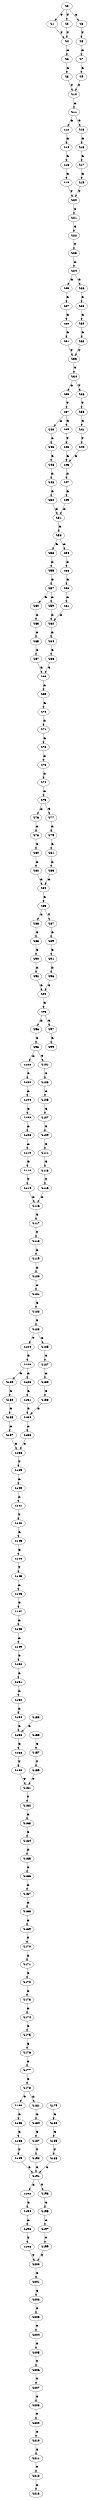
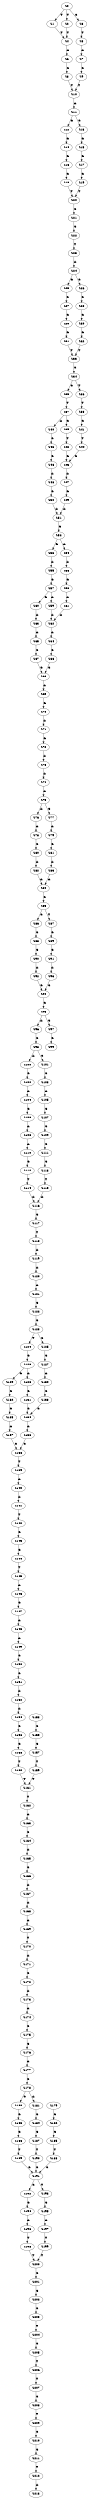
(28, 1726) -> (36, 1725)
